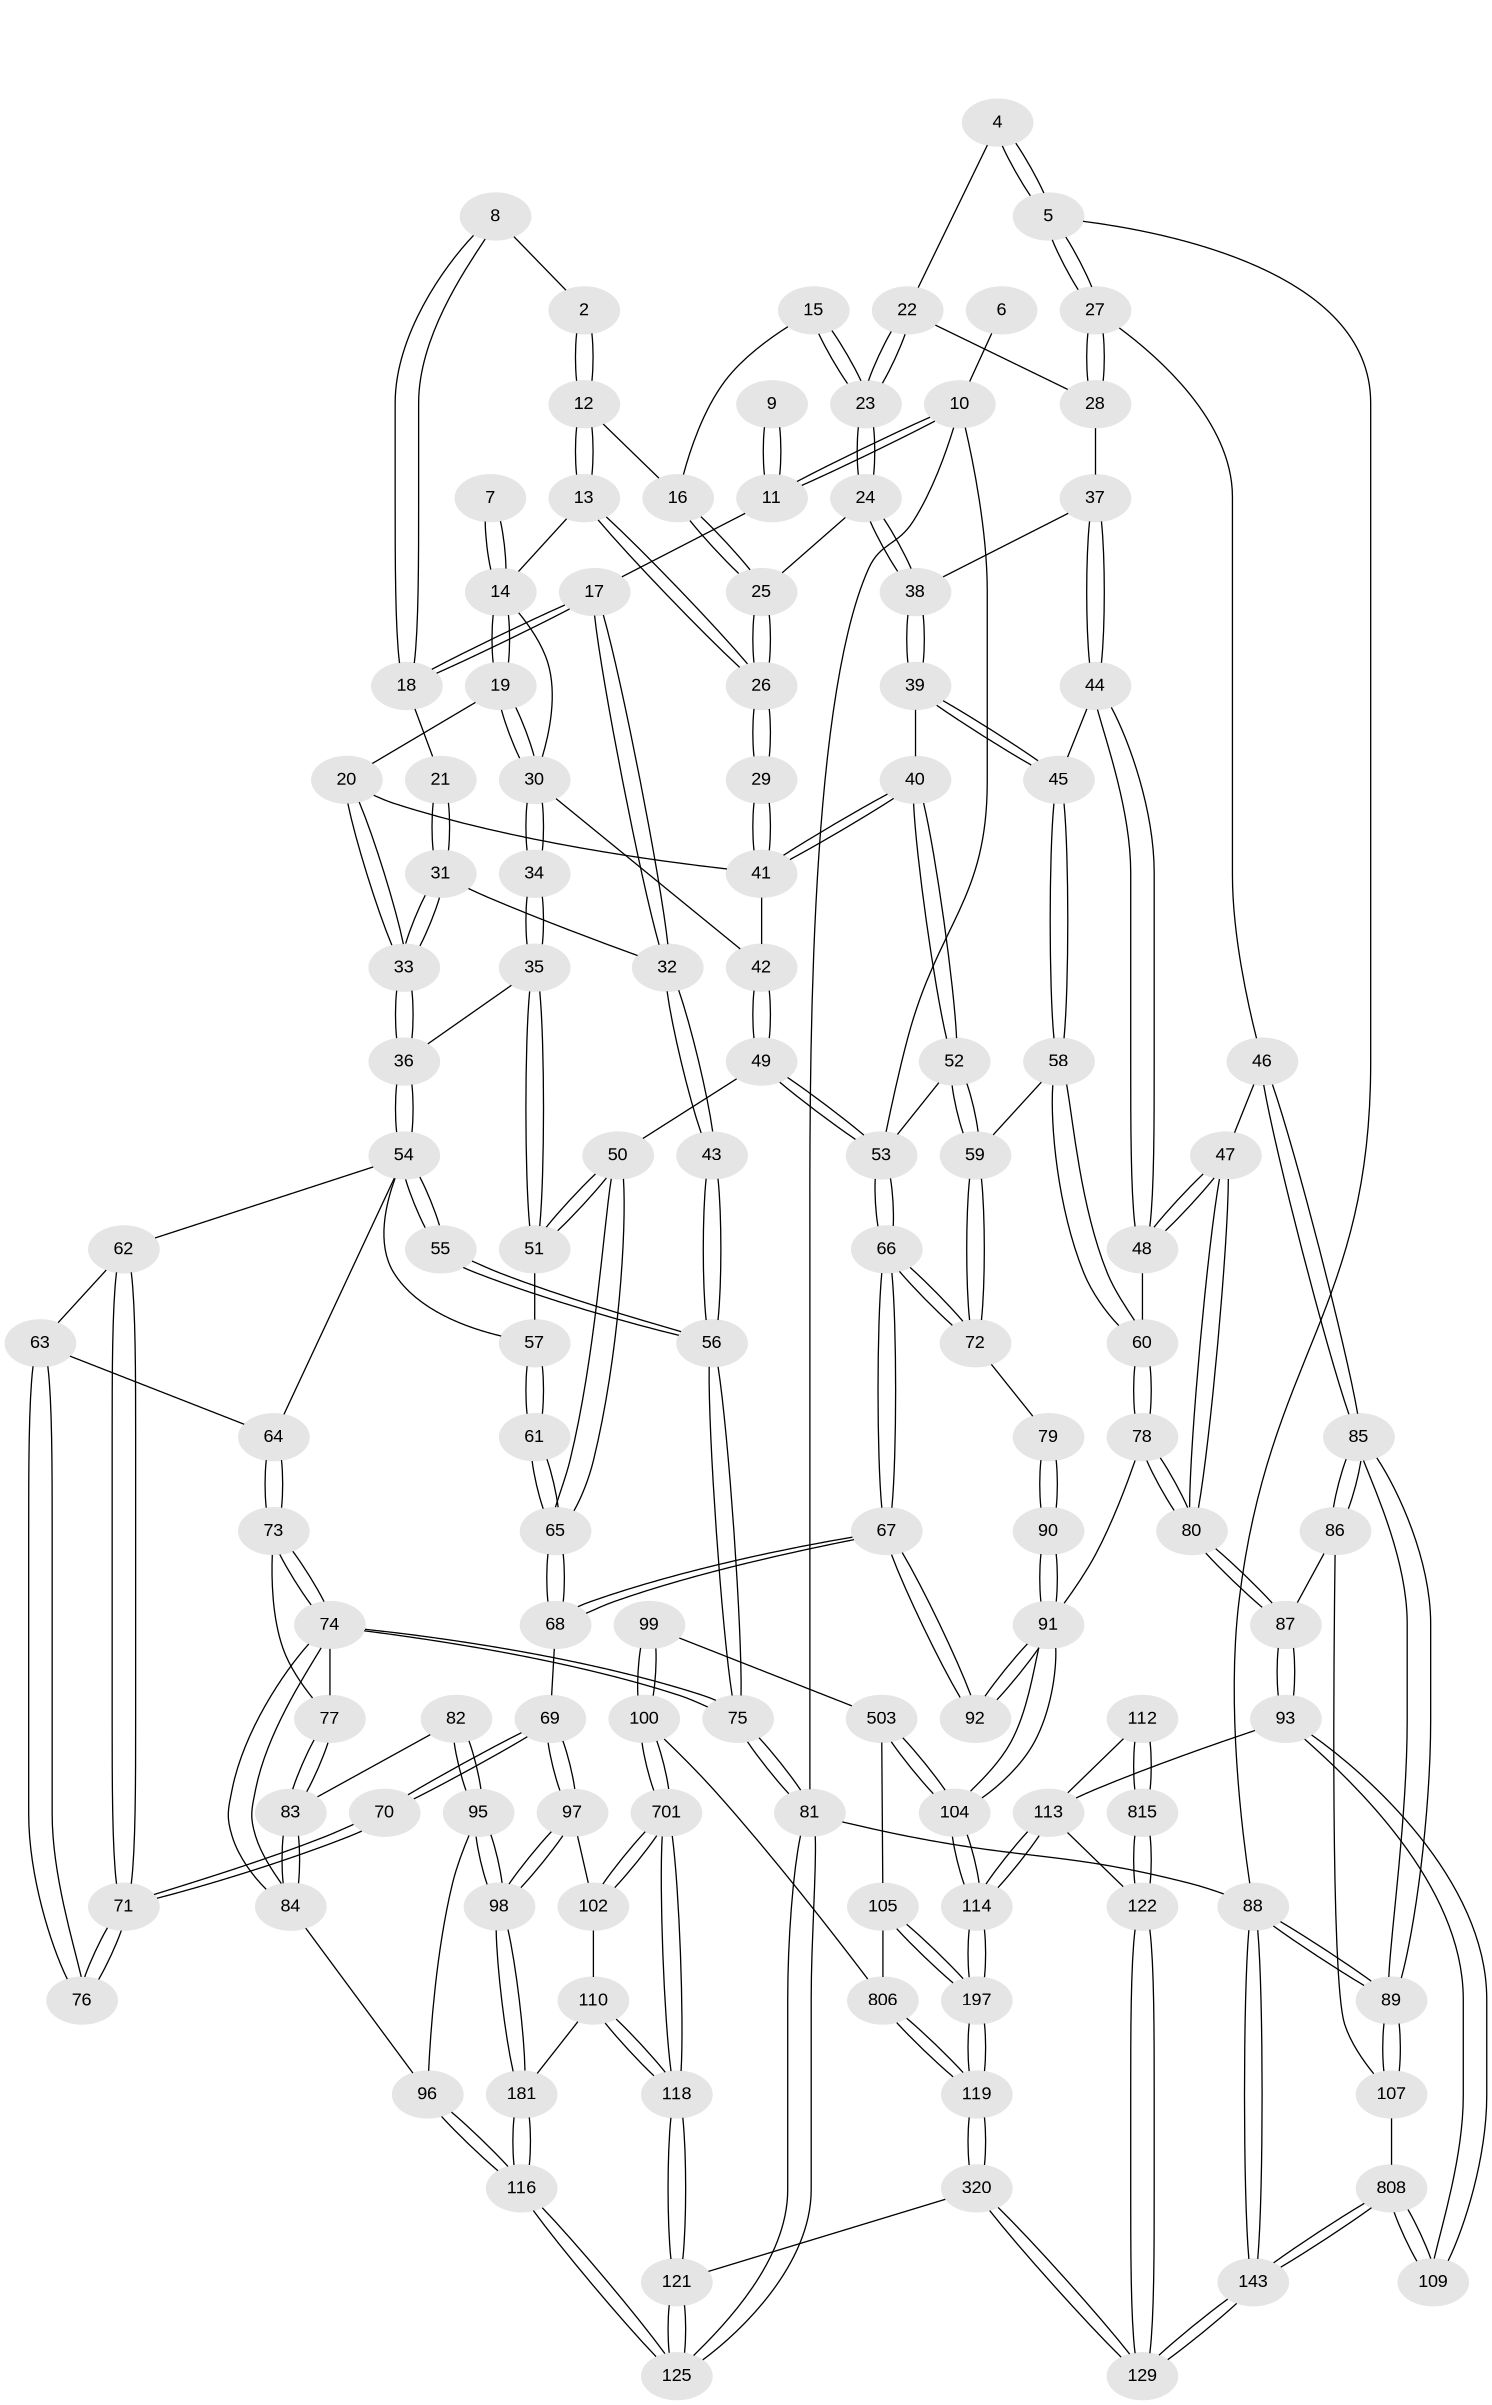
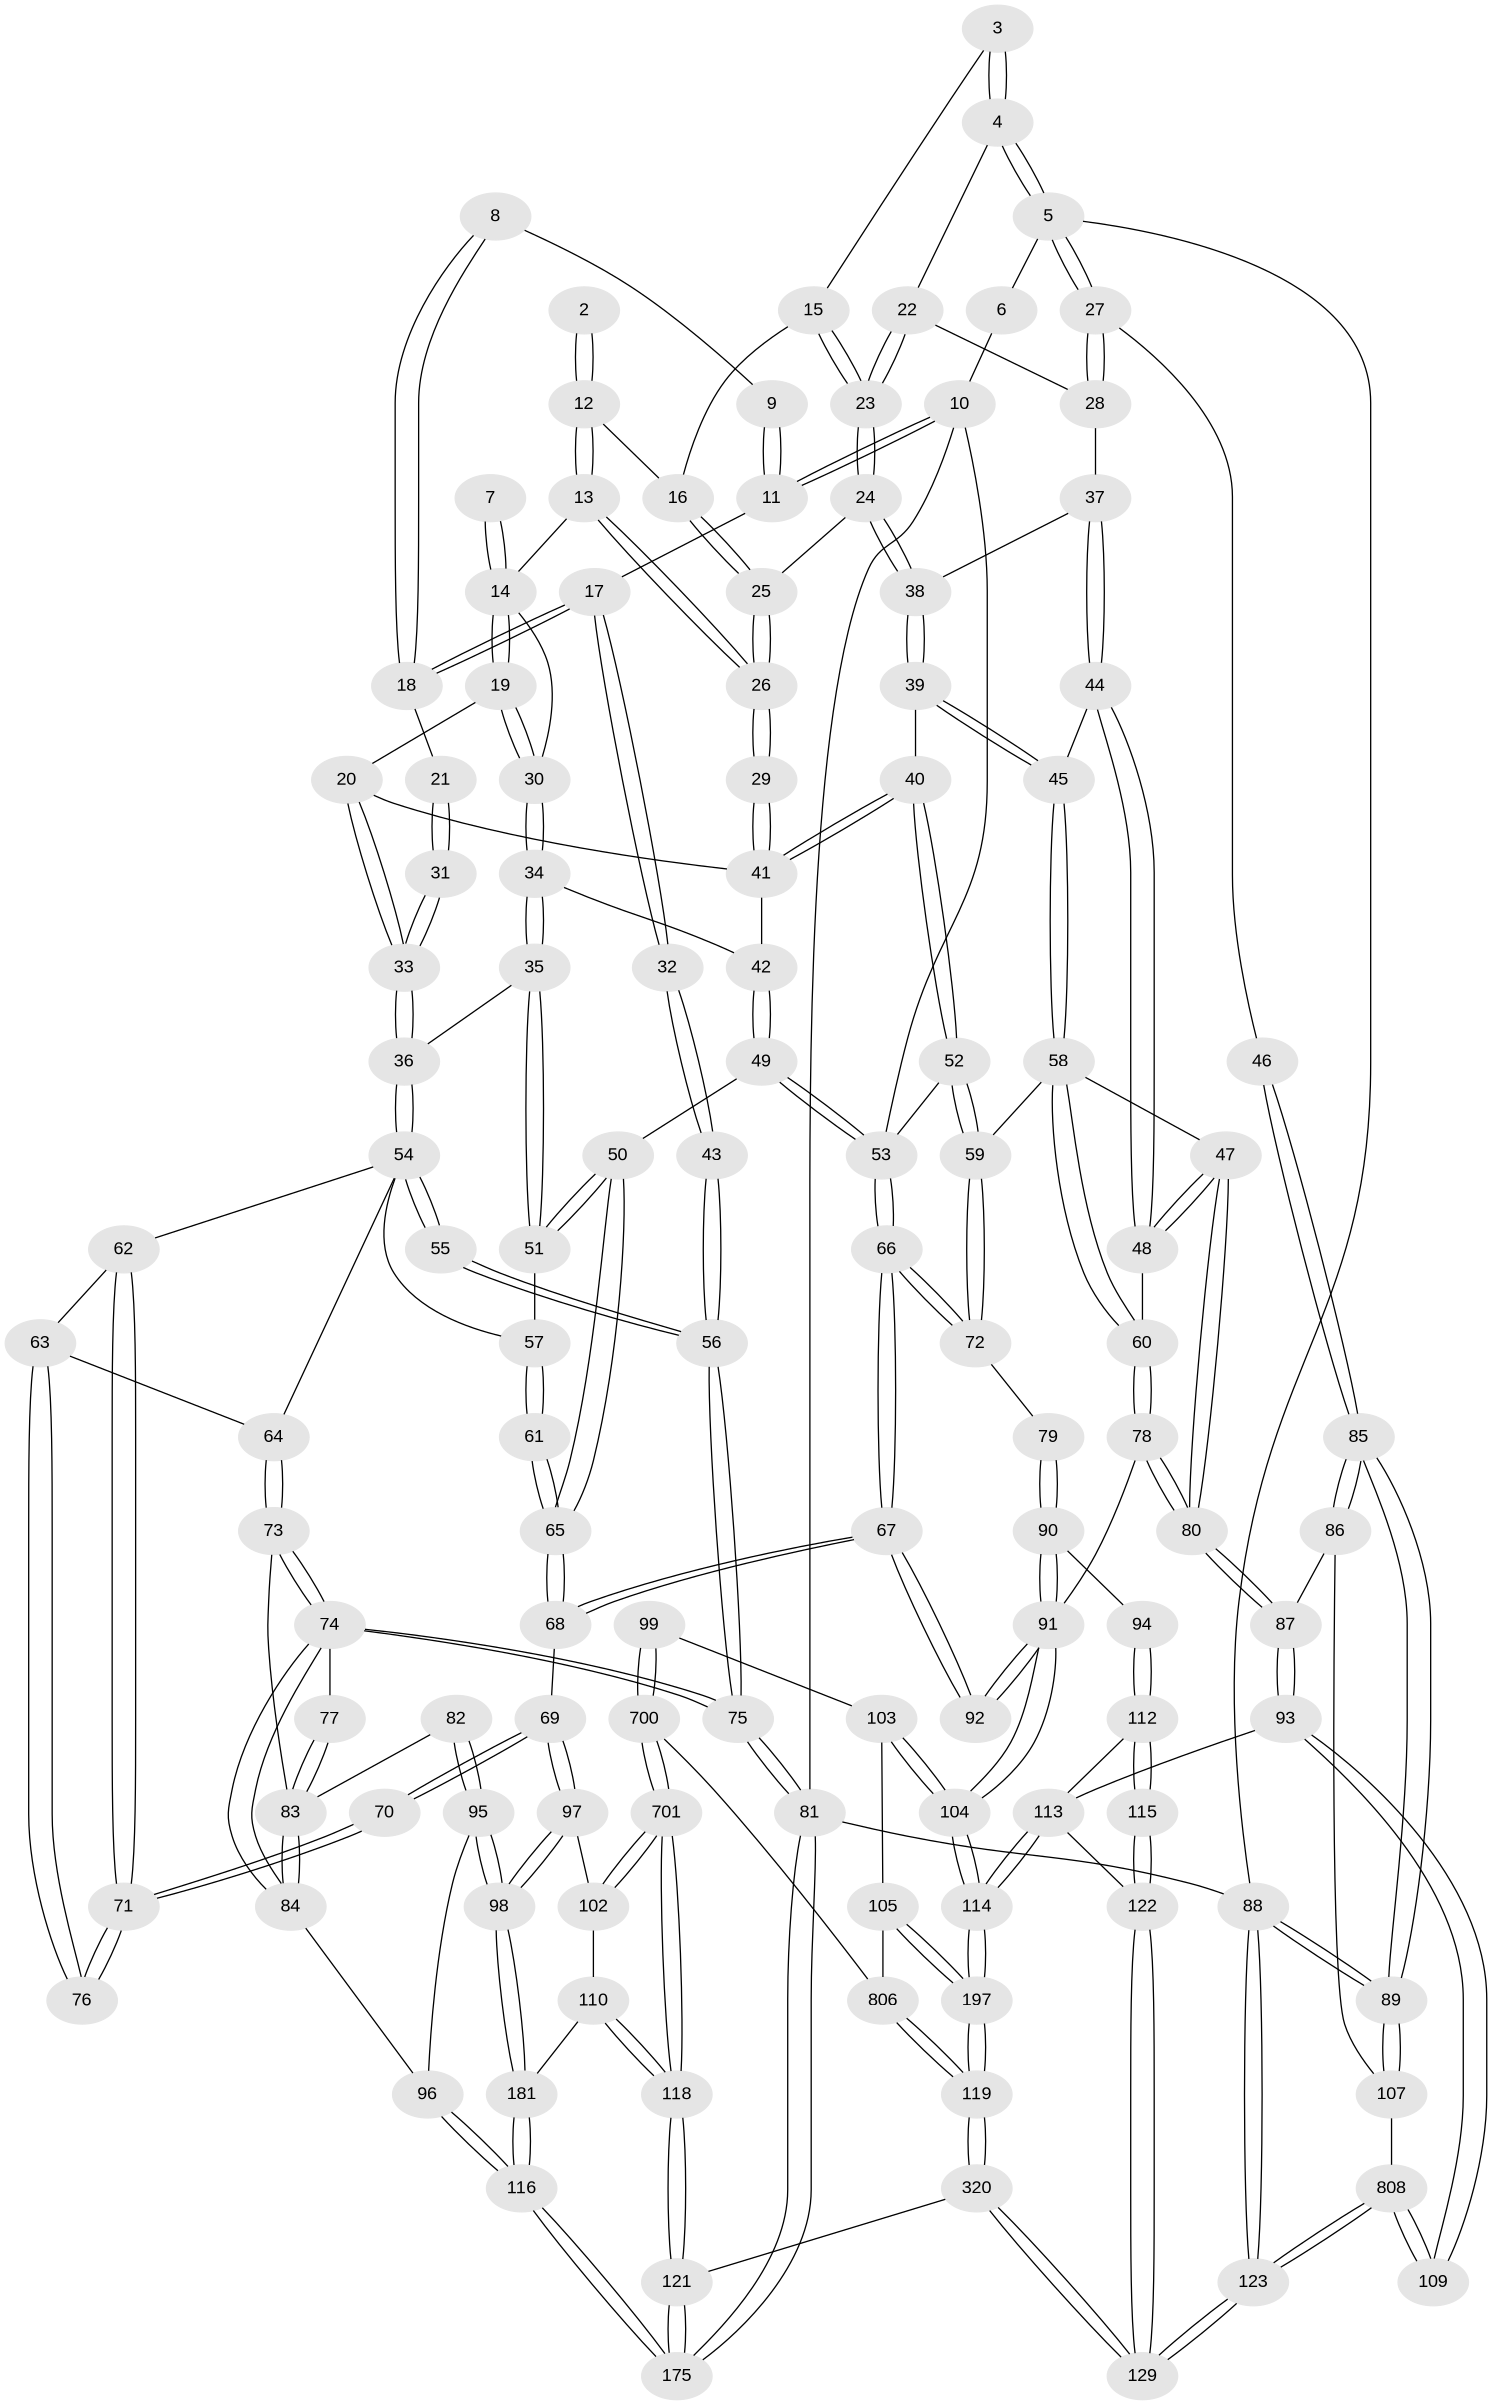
none -> (998, 29)
(540, 263) -> (646, 297)
none -> (1025, 264)
(671, 893) -> (641, 916)
(552, 924) -> none
(1244, 1109) -> (1143, 1109)
none -> (1142, 1625)
(278, 1631) -> (271, 1673)
(644, 1719) -> (644, 1719)
(882, 1719) -> (882, 1719)
(1142, 1813) -> (1142, 1813)
(1253, 2282) -> (1253, 2282)
(677, 2376) -> (677, 2376)
